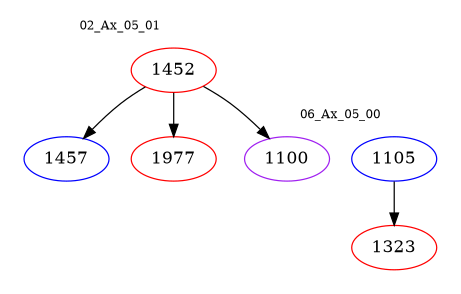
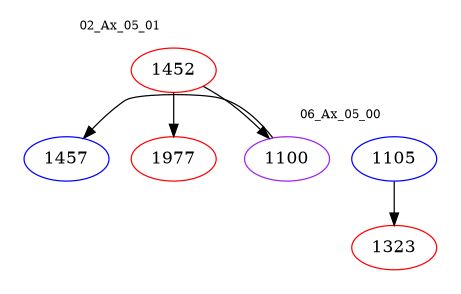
(117, 106) -> (184, 95)
